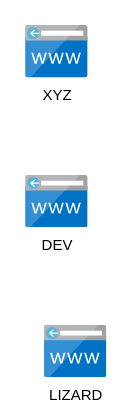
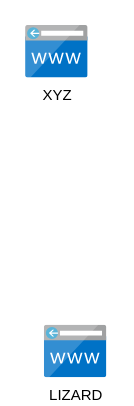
(57, 202) -> none
